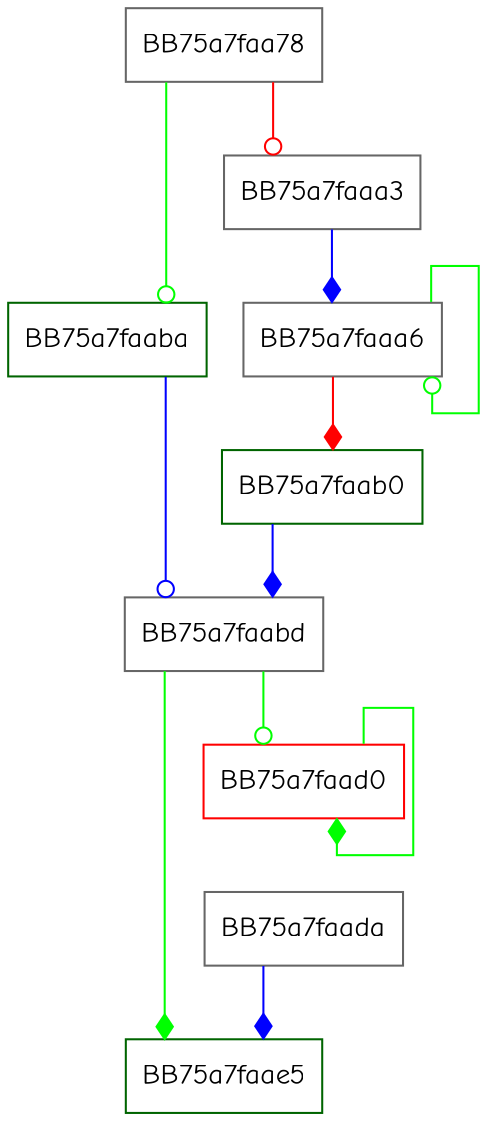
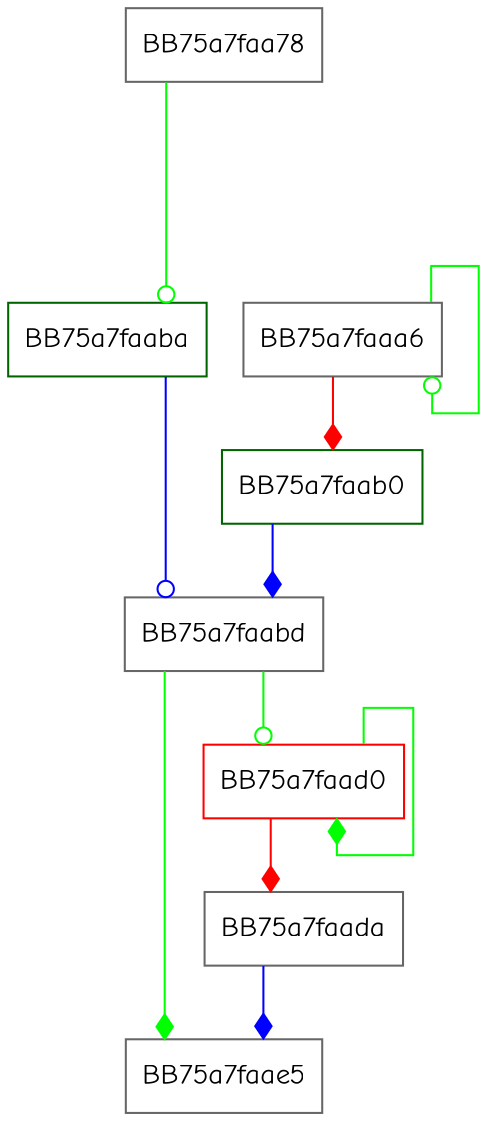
(322, 192) -> none
none -> (271, 843)
(224, 1076) -> (224, 1076)
